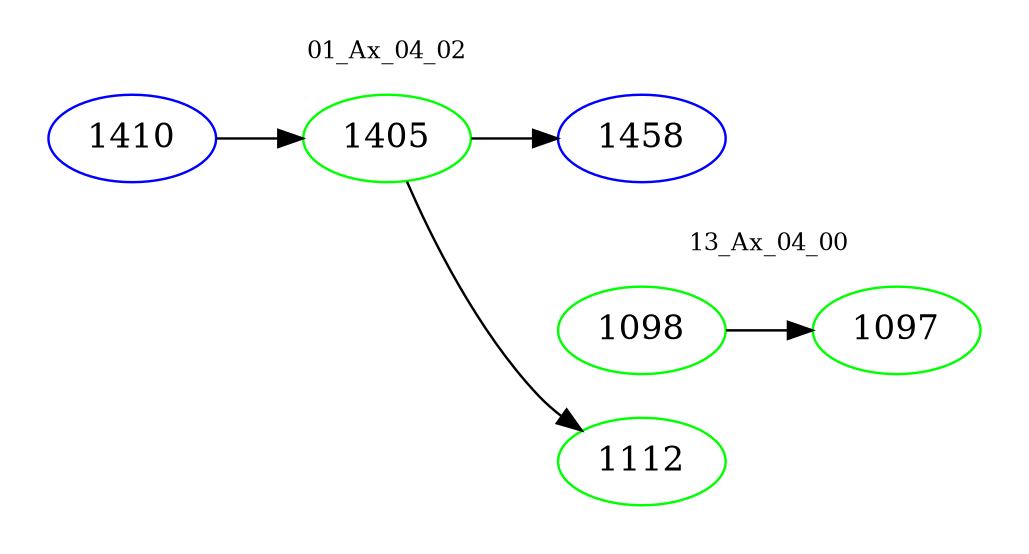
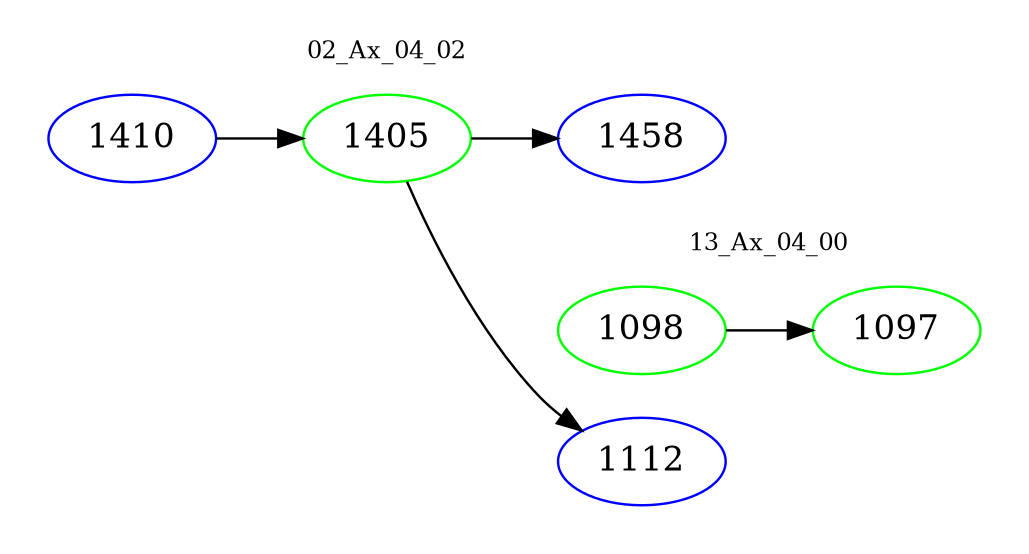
(387, 52) -> (387, 52)
(642, 462) -> (642, 462)
